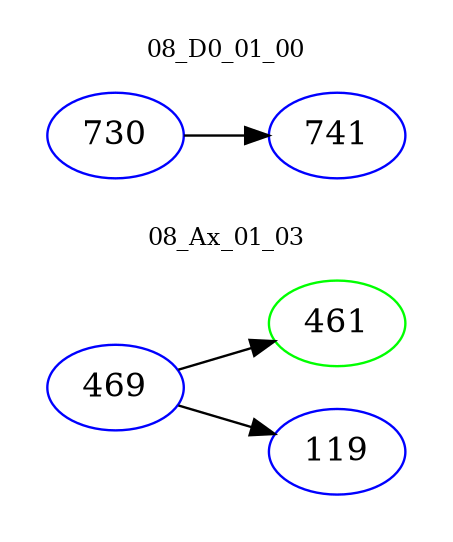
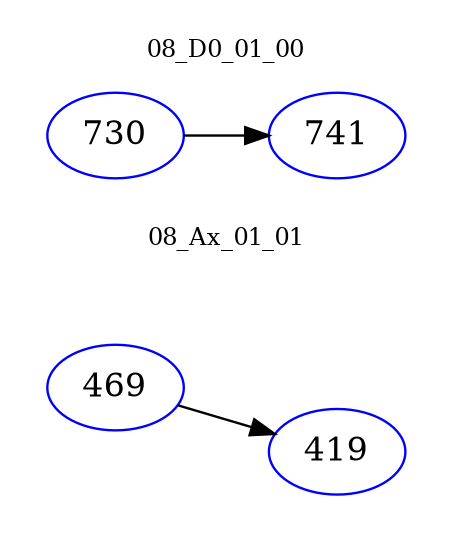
(226, 239) -> (226, 239)
(337, 323) -> none
(337, 452) -> (337, 452)
